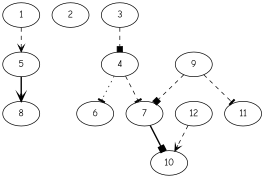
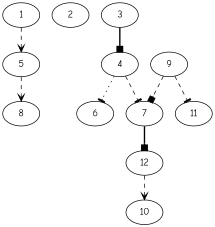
(120, 36) -> (120, 36)
(21, 86) -> (21, 86)
(155, 135) -> (144, 135)
